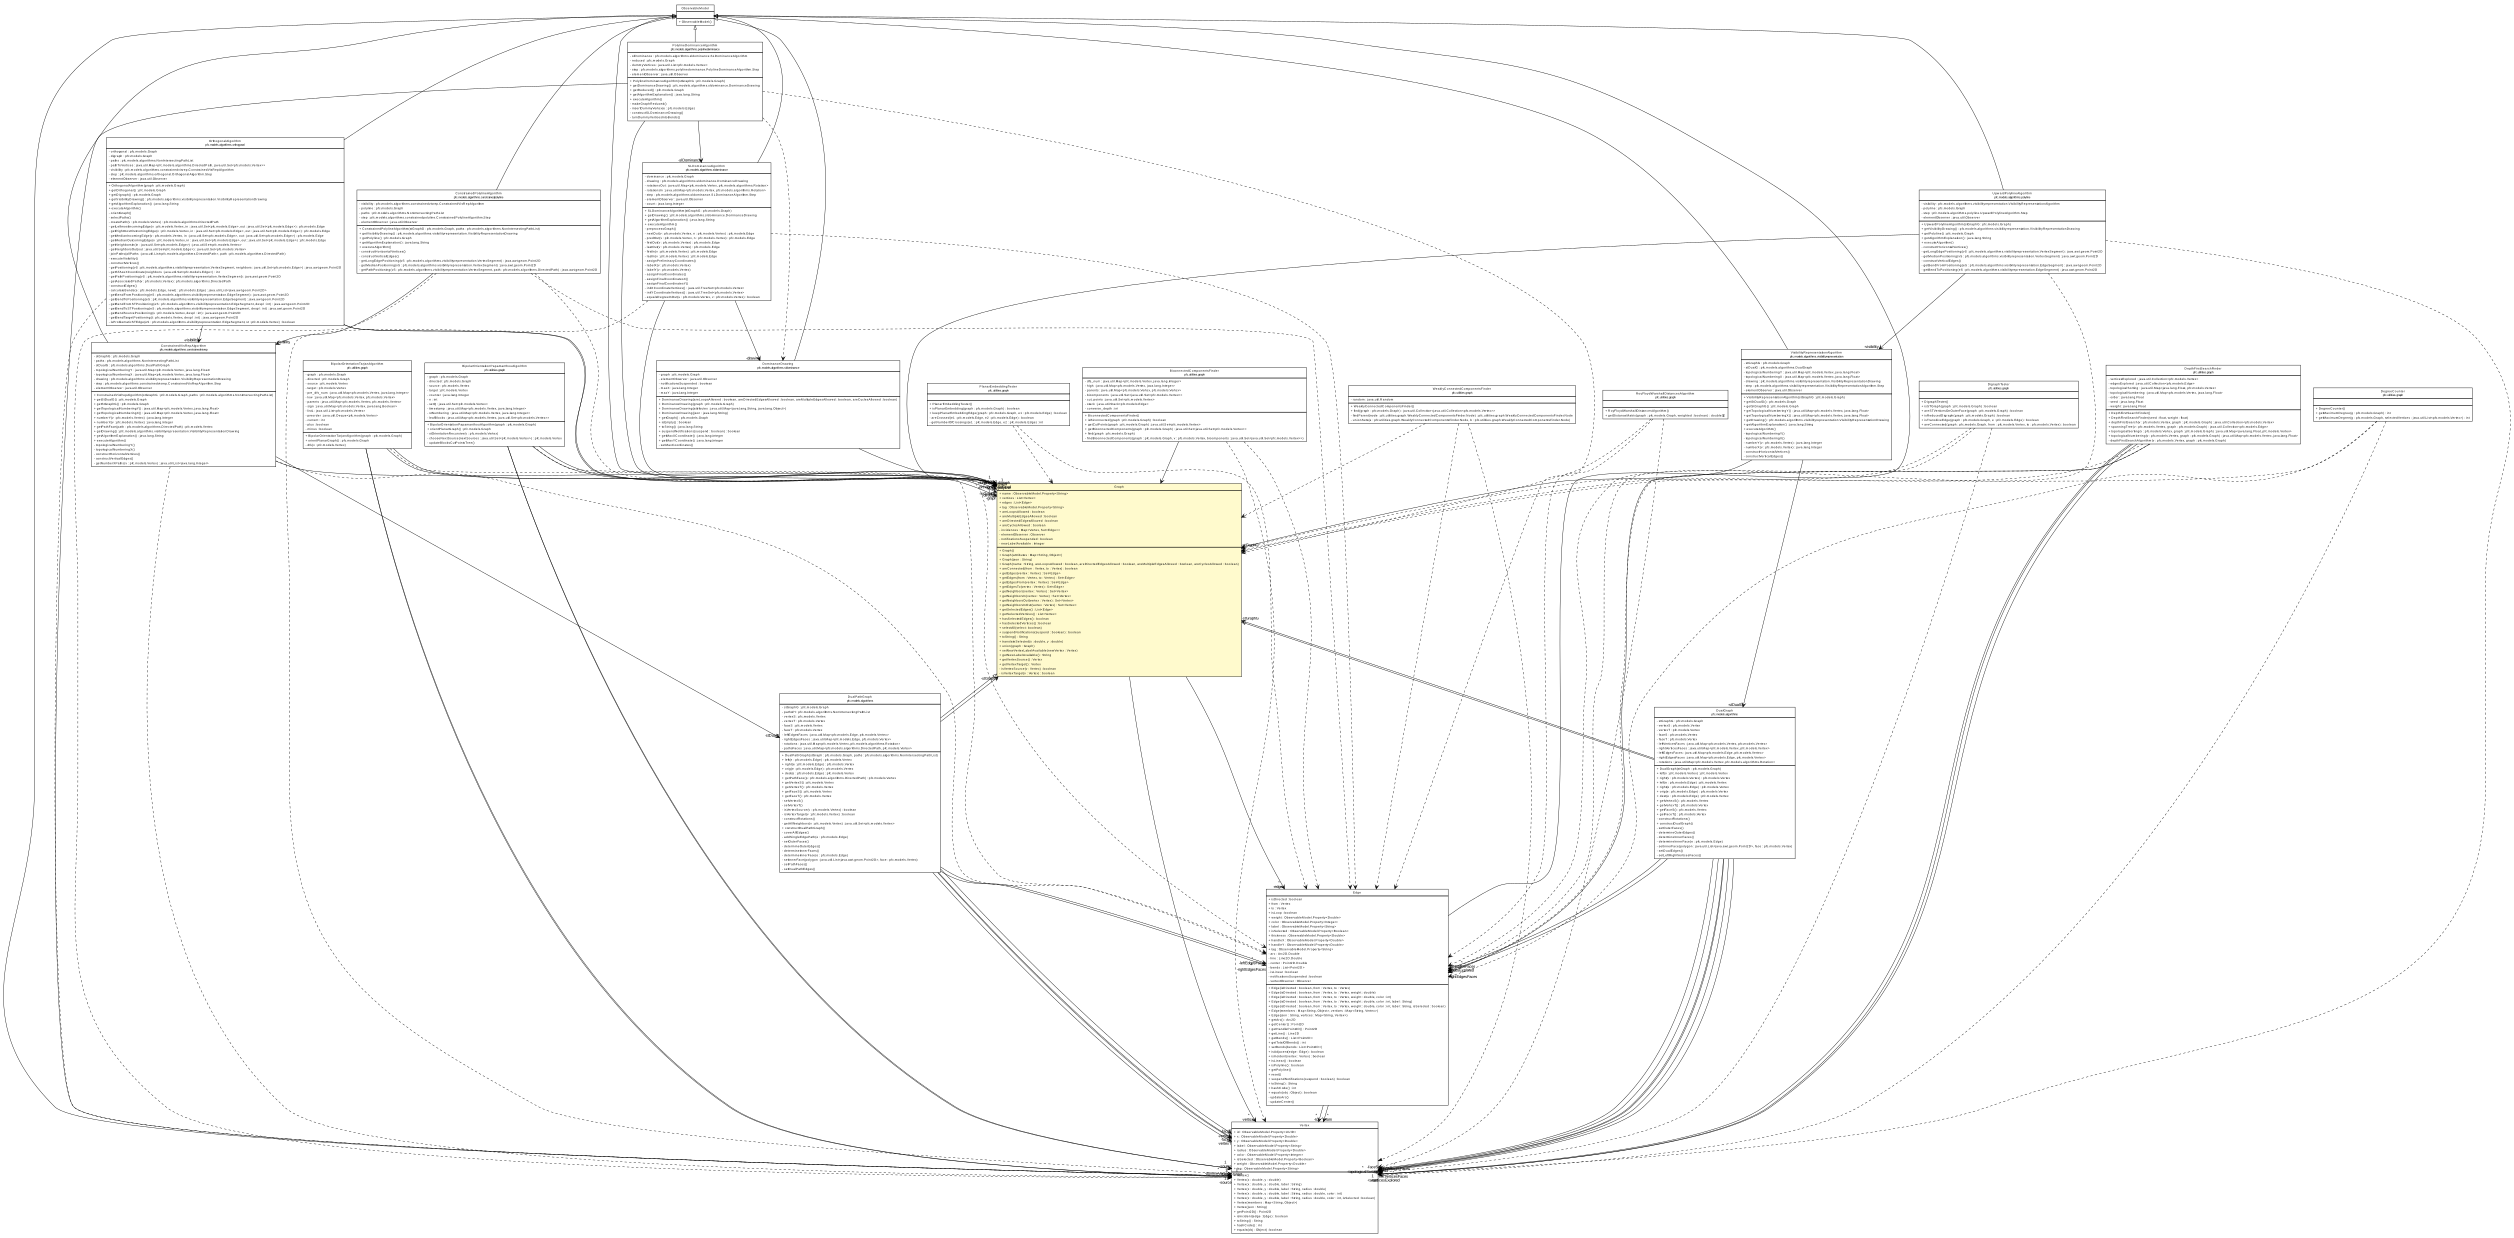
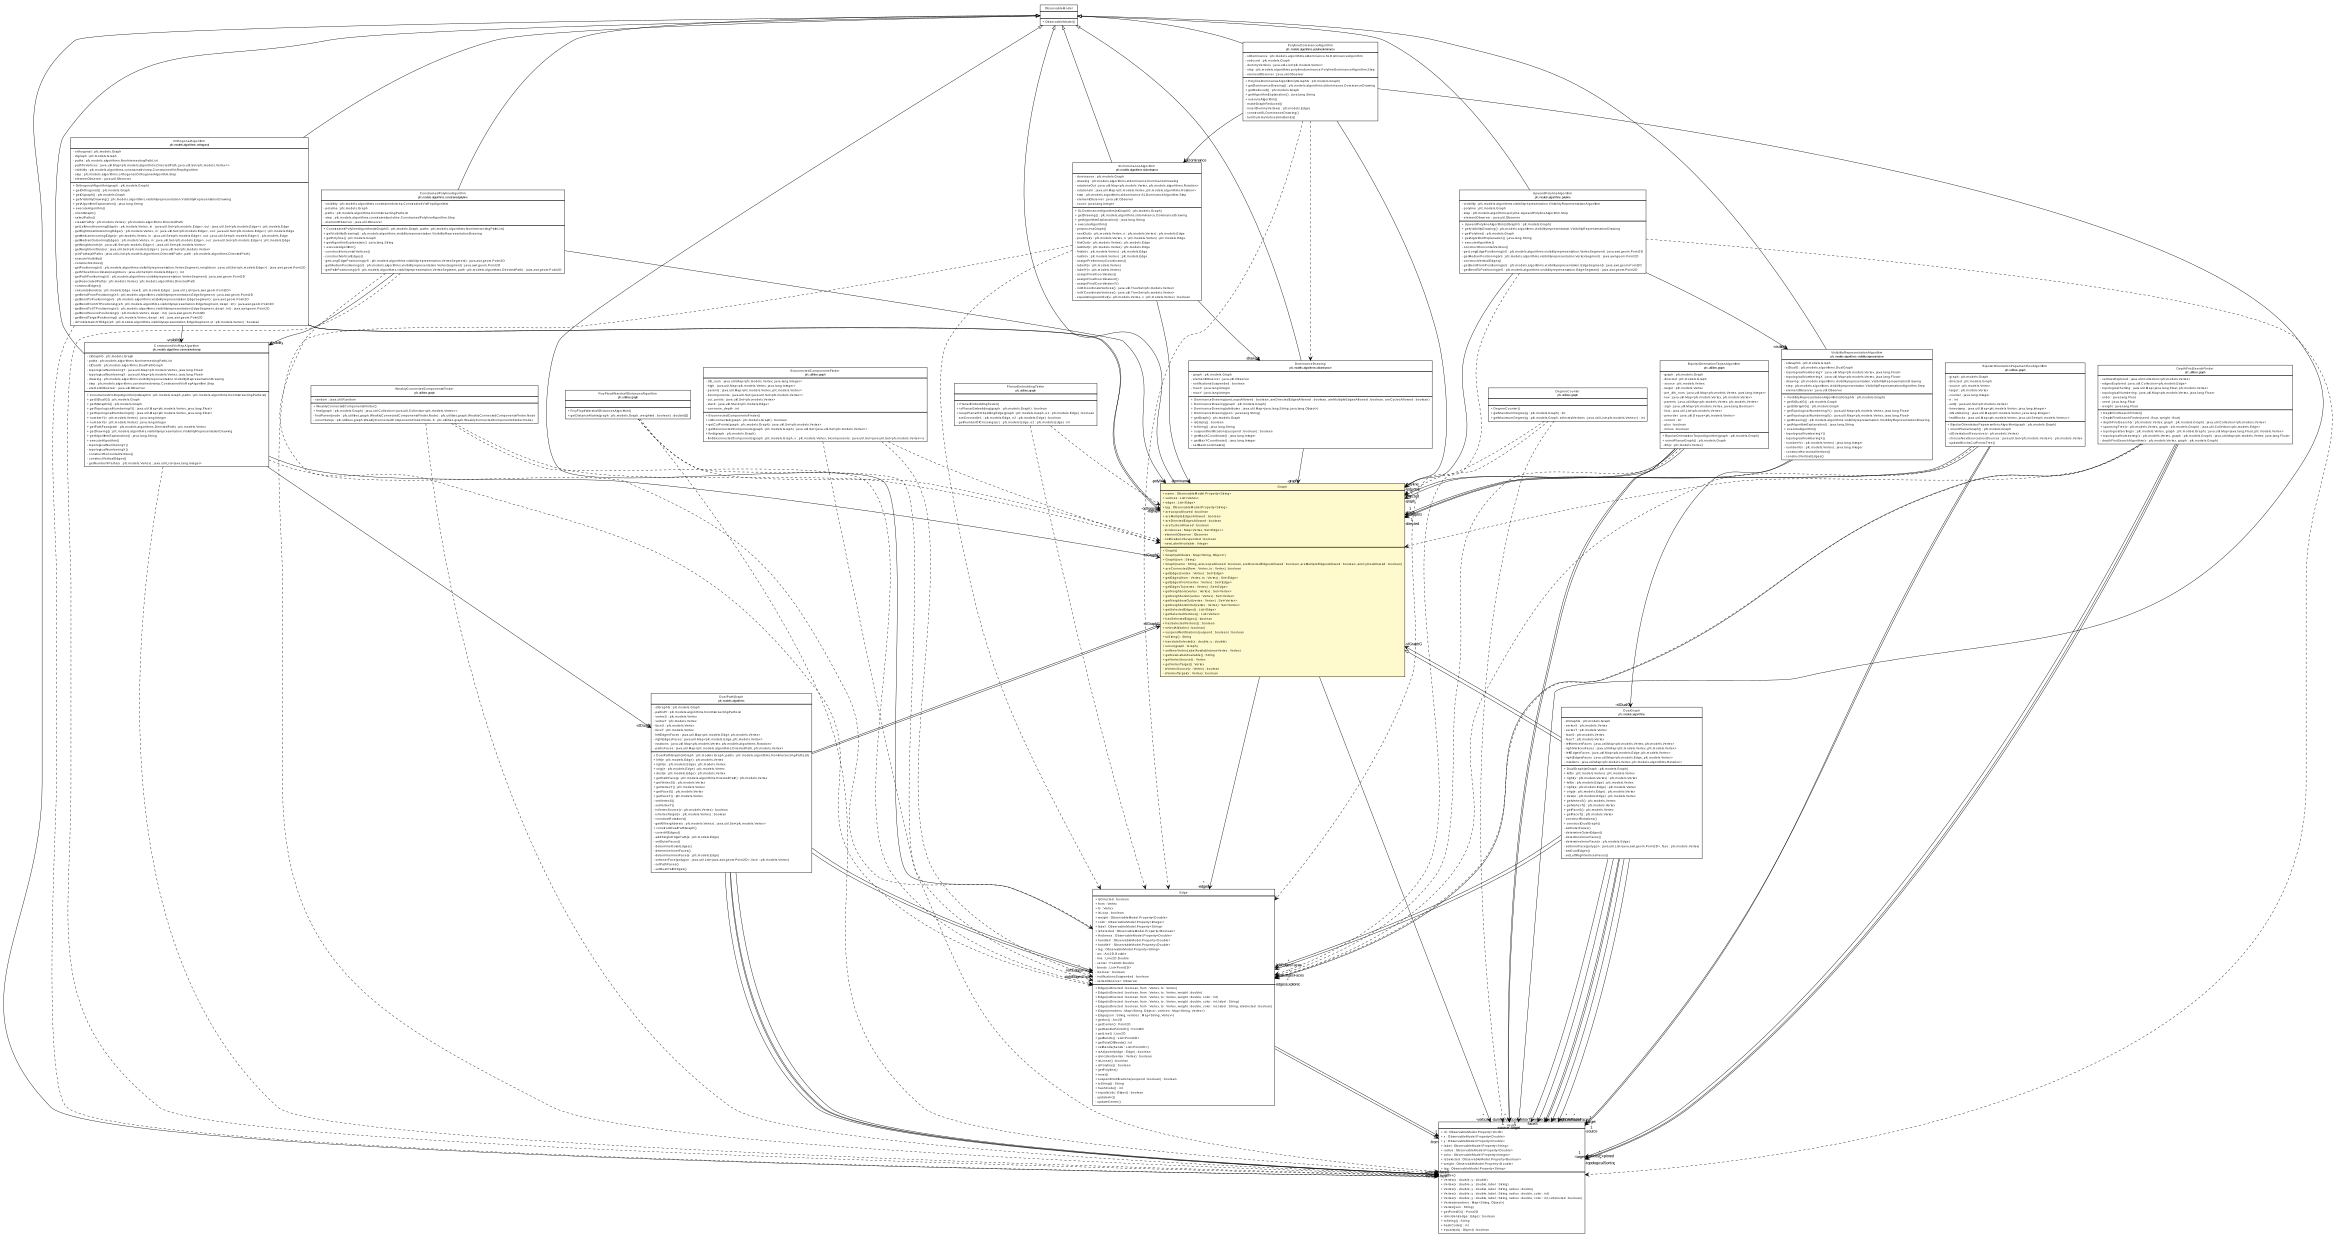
(1999, 405) -> none
(603, 461) -> (918, 306)
(1170, 461) -> (1021, 496)
